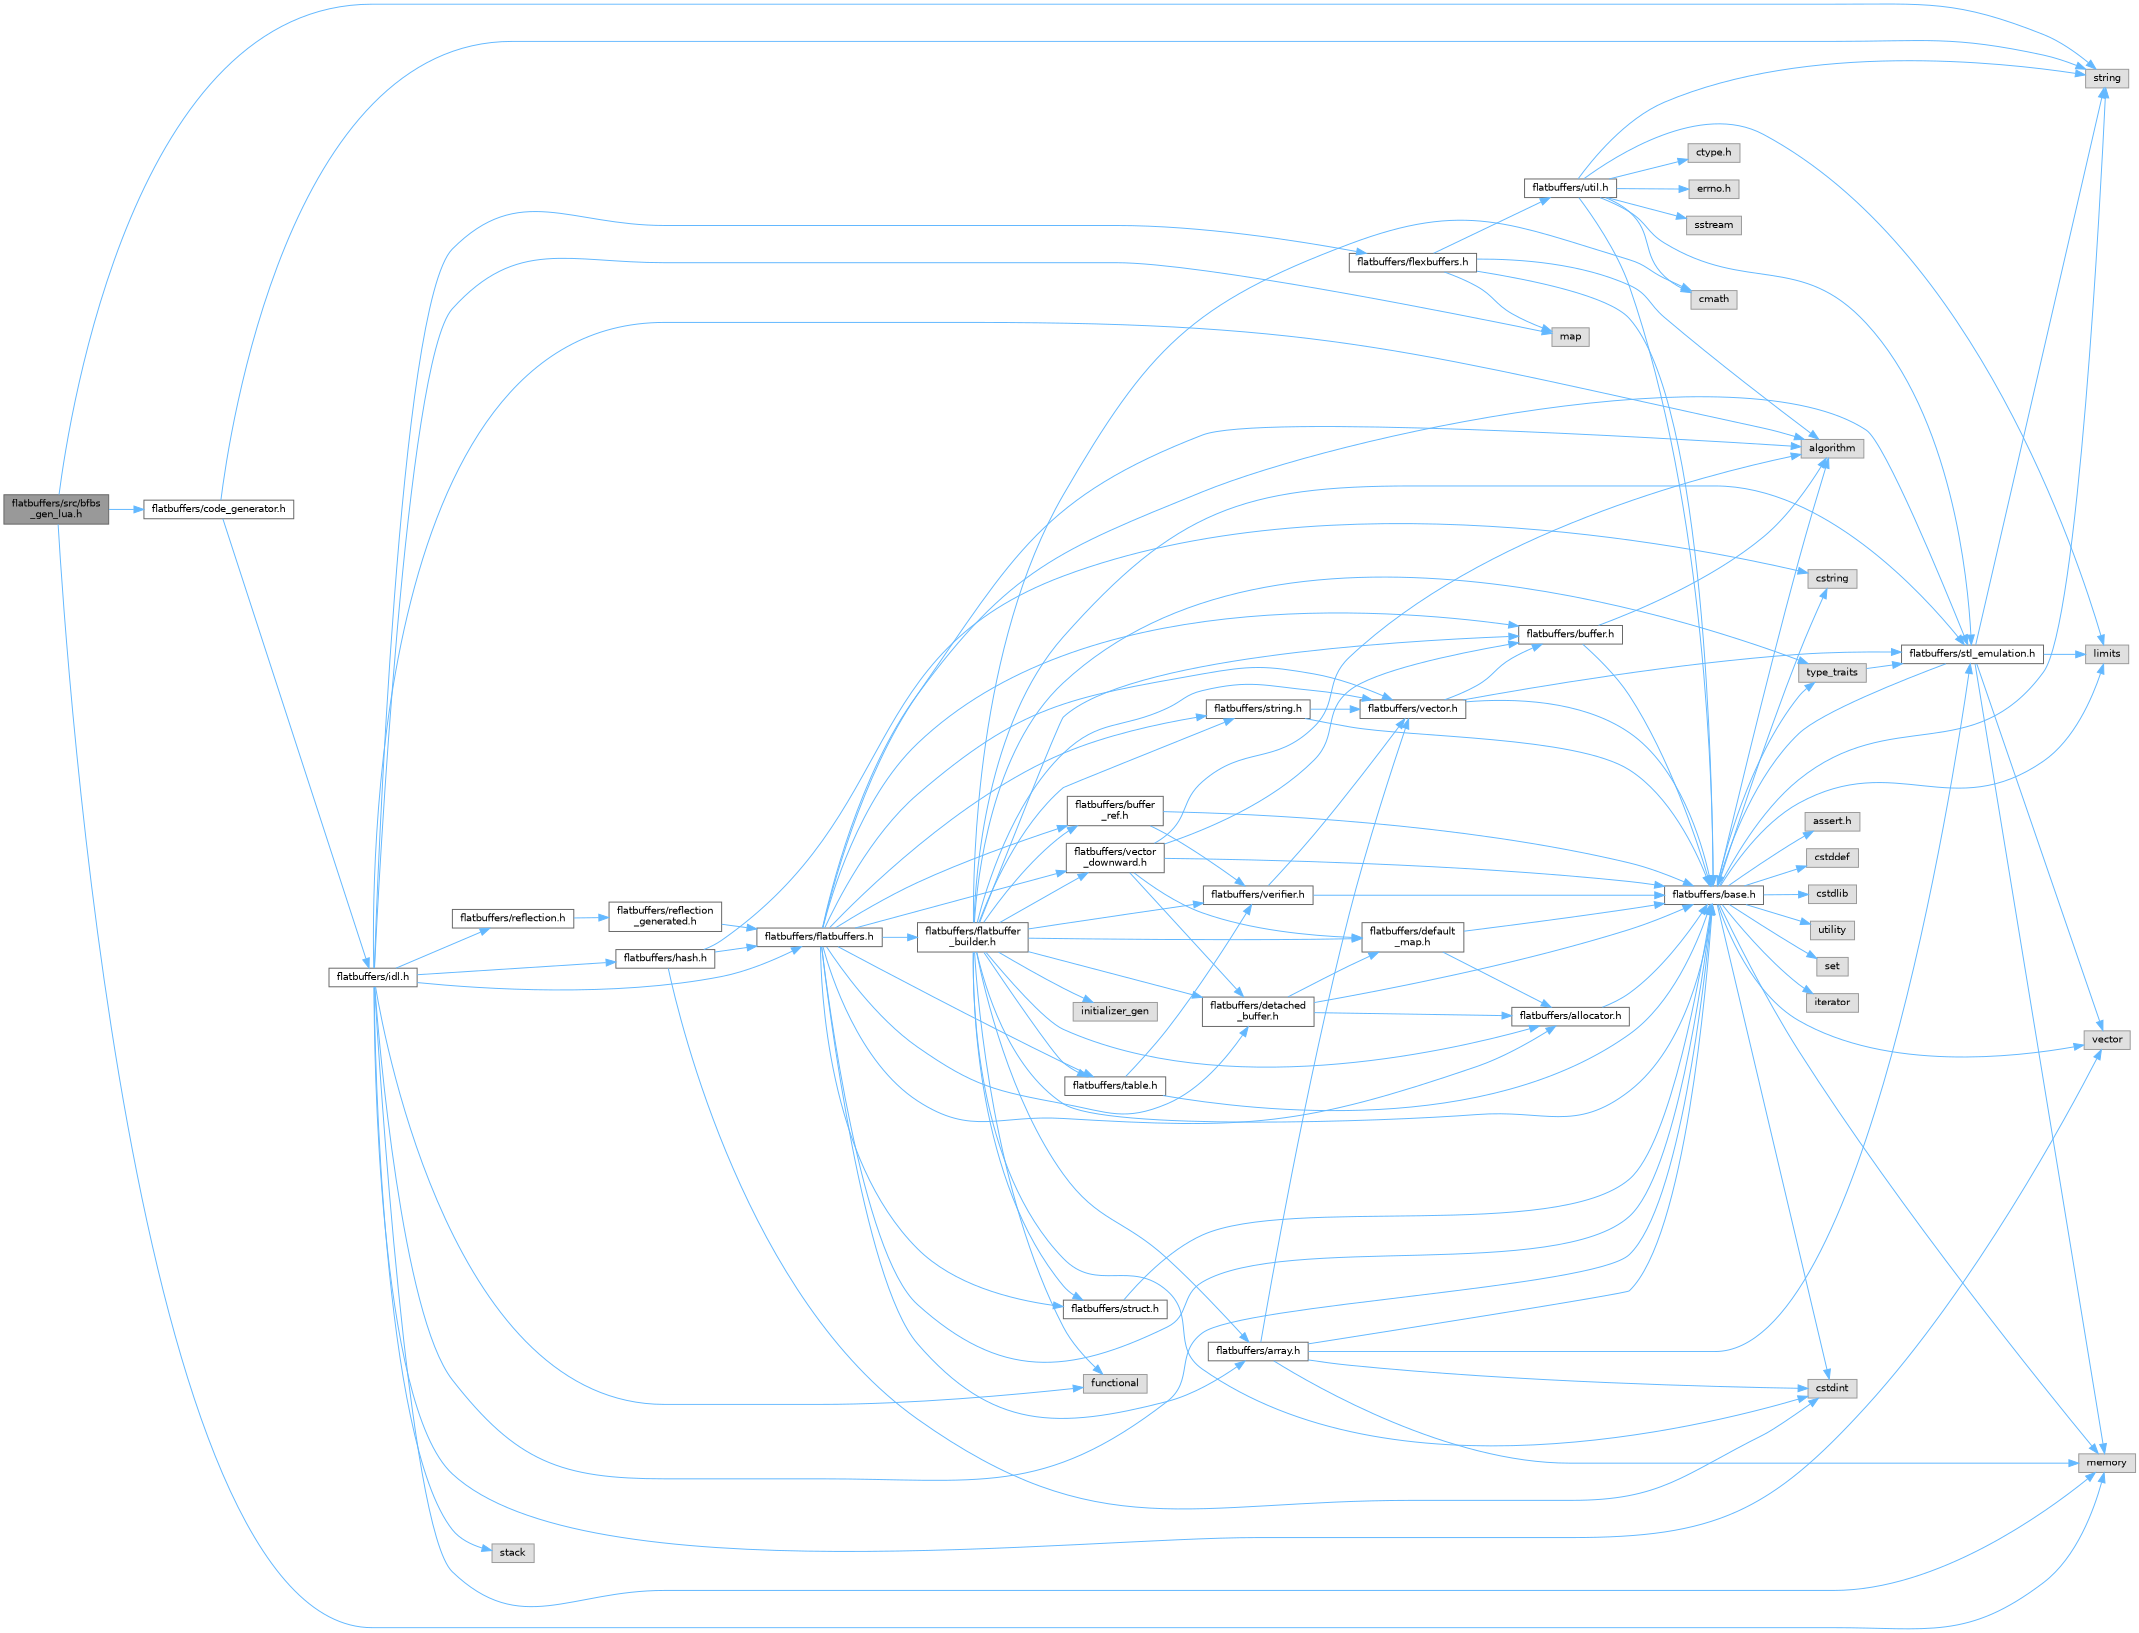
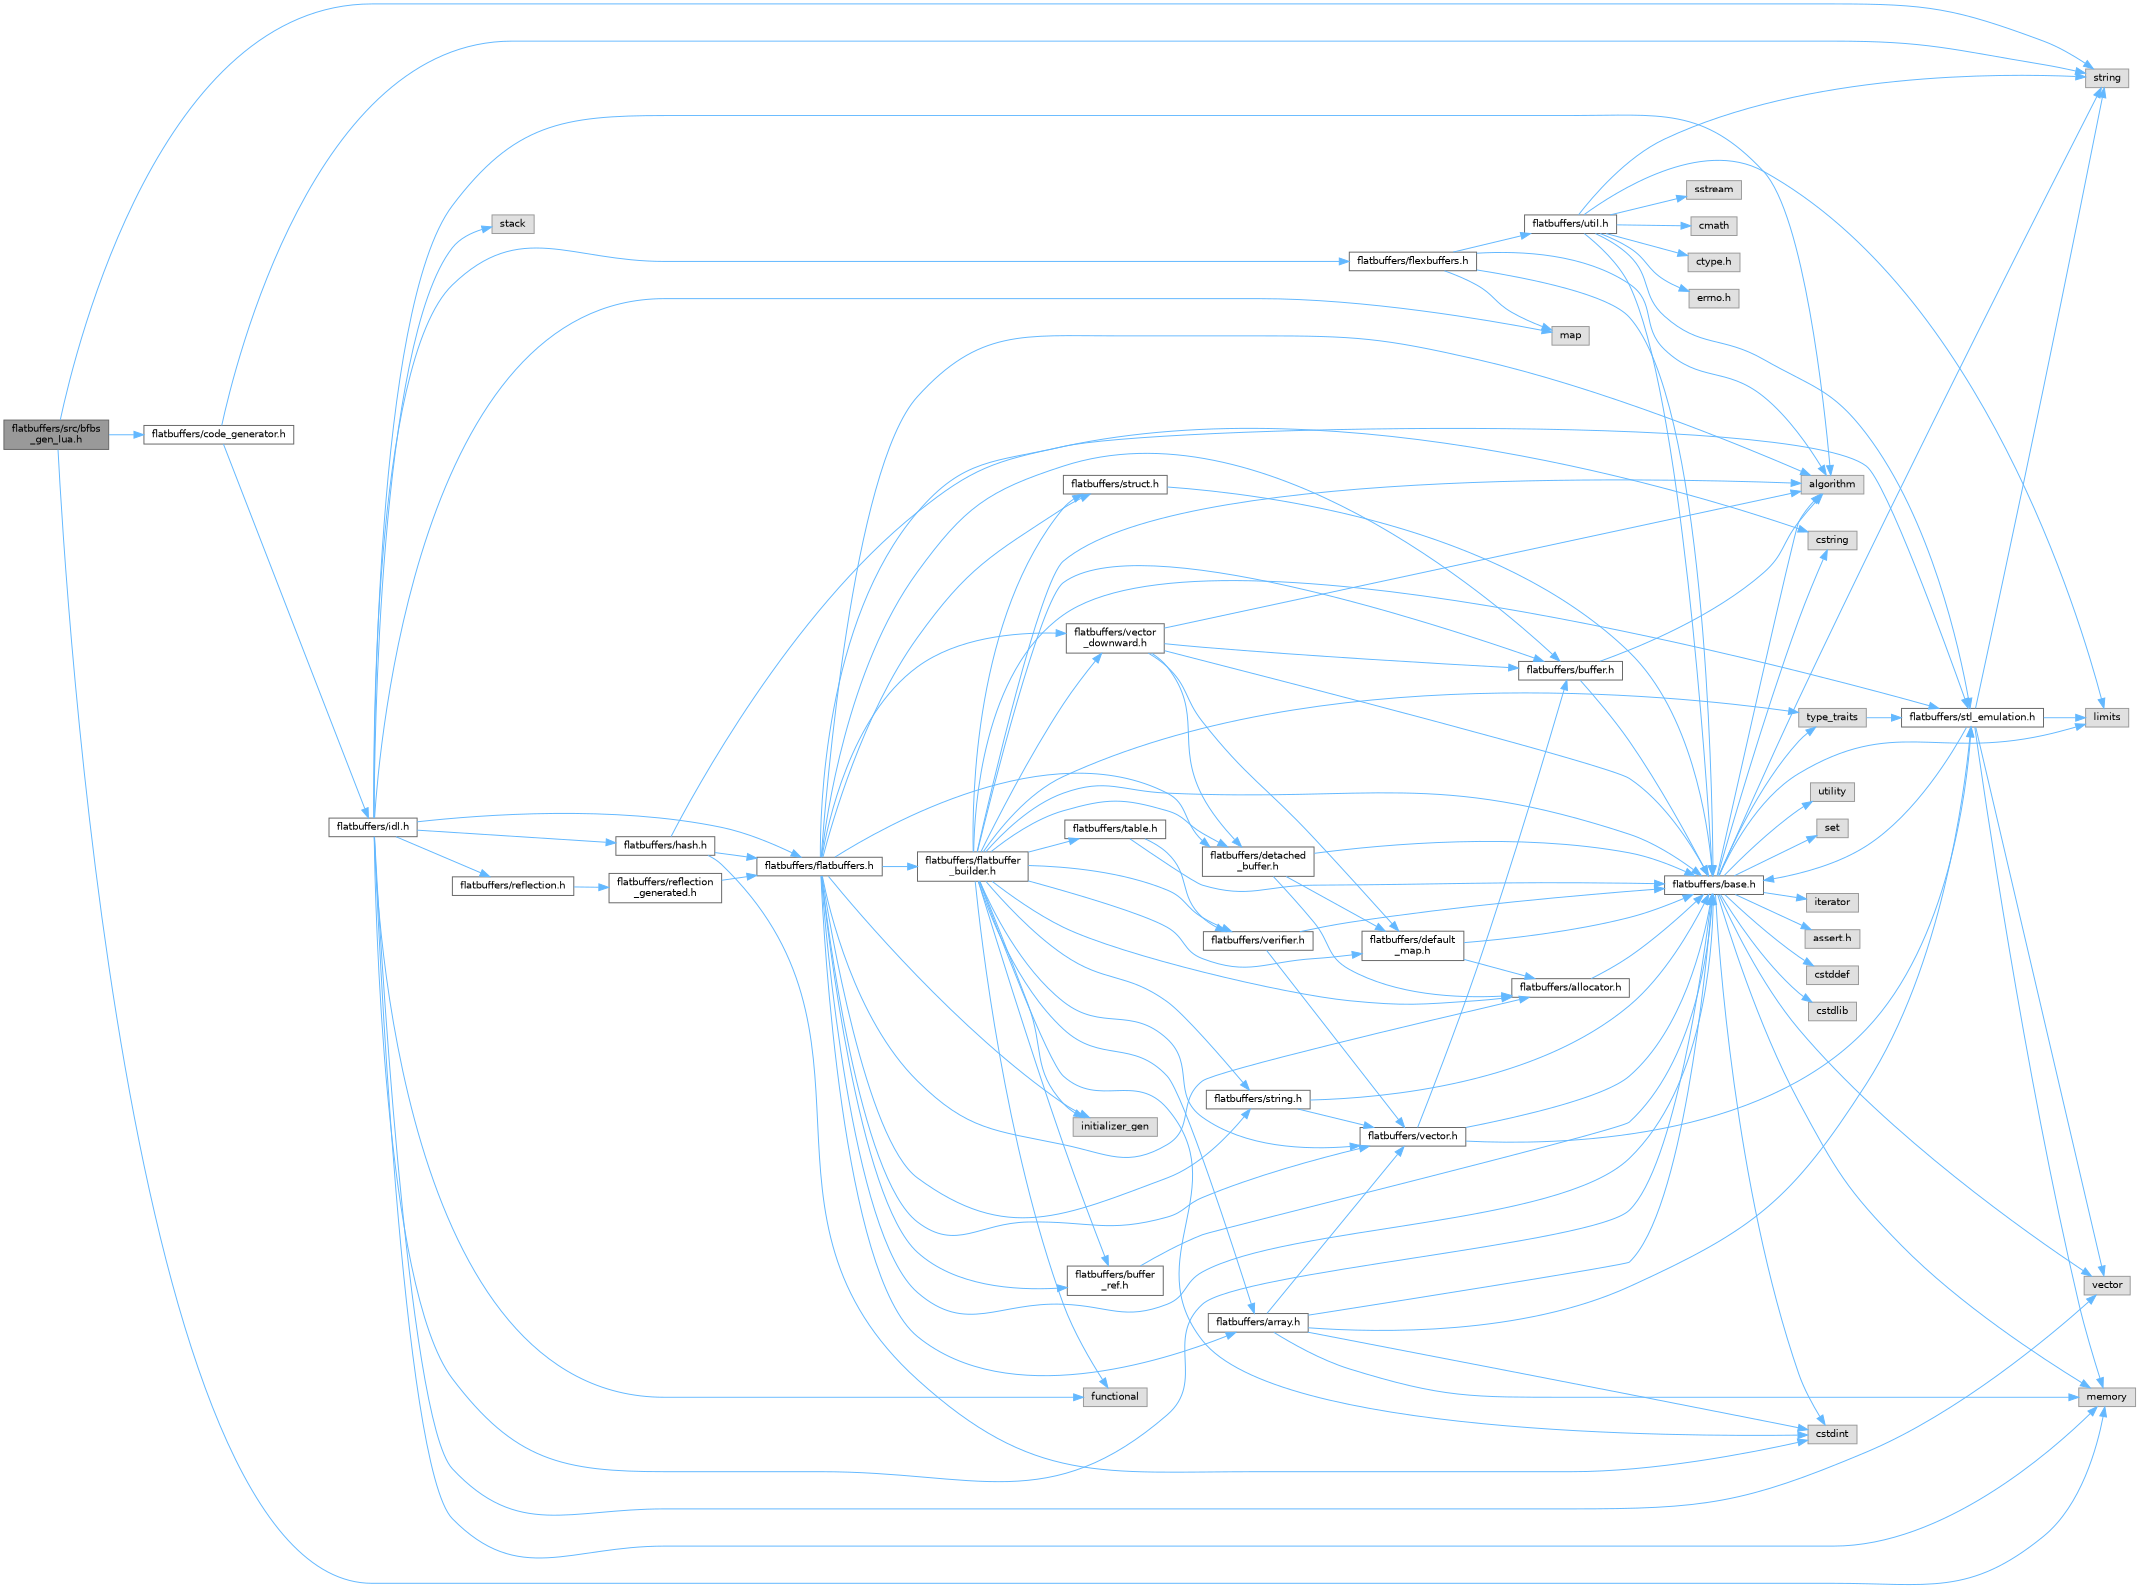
(1146, 371) -> (1244, 503)
(1195, 851) -> none
(961, 1011) -> (946, 1004)
